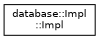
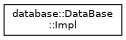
(50, 20) -> (63, 20)
